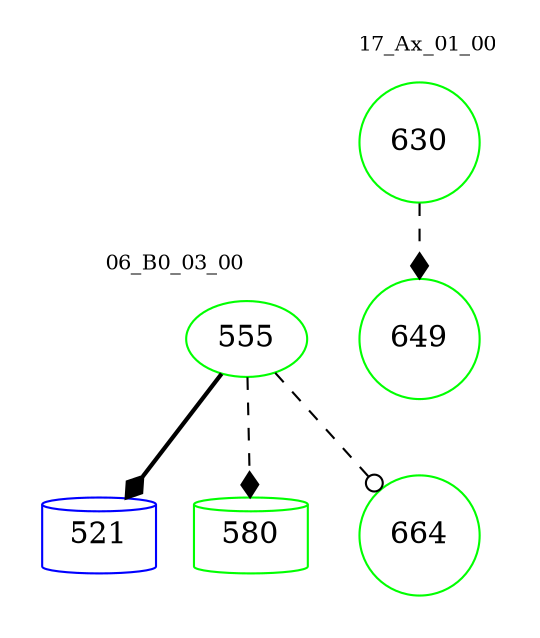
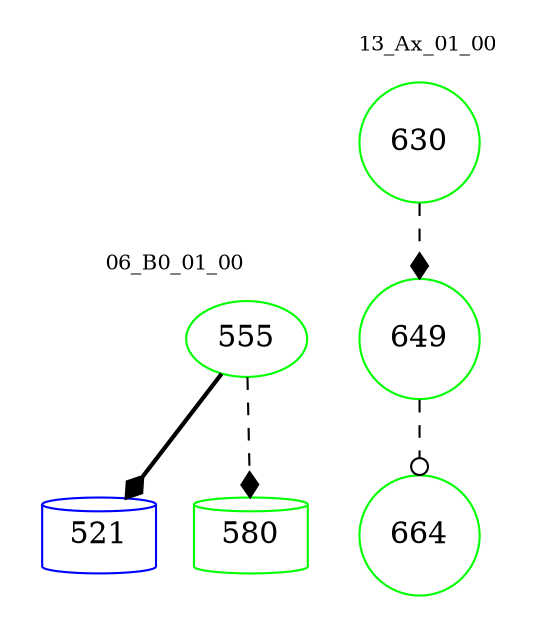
(428, 45) -> (428, 45)
(175, 264) -> (175, 264)
(310, 412) -> (420, 429)
